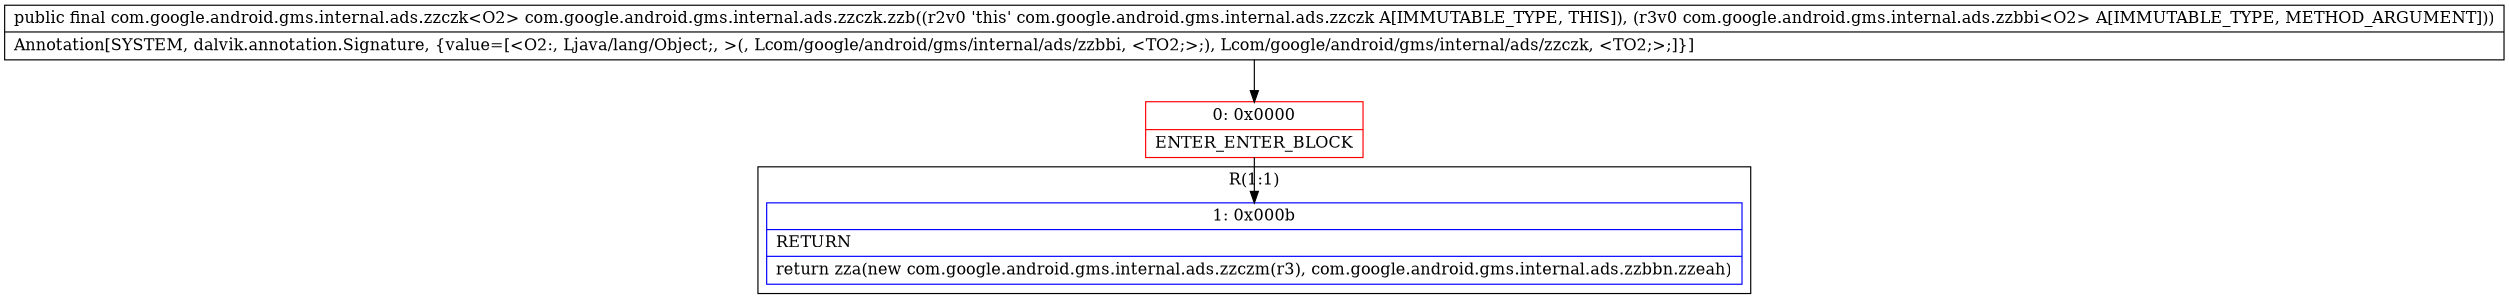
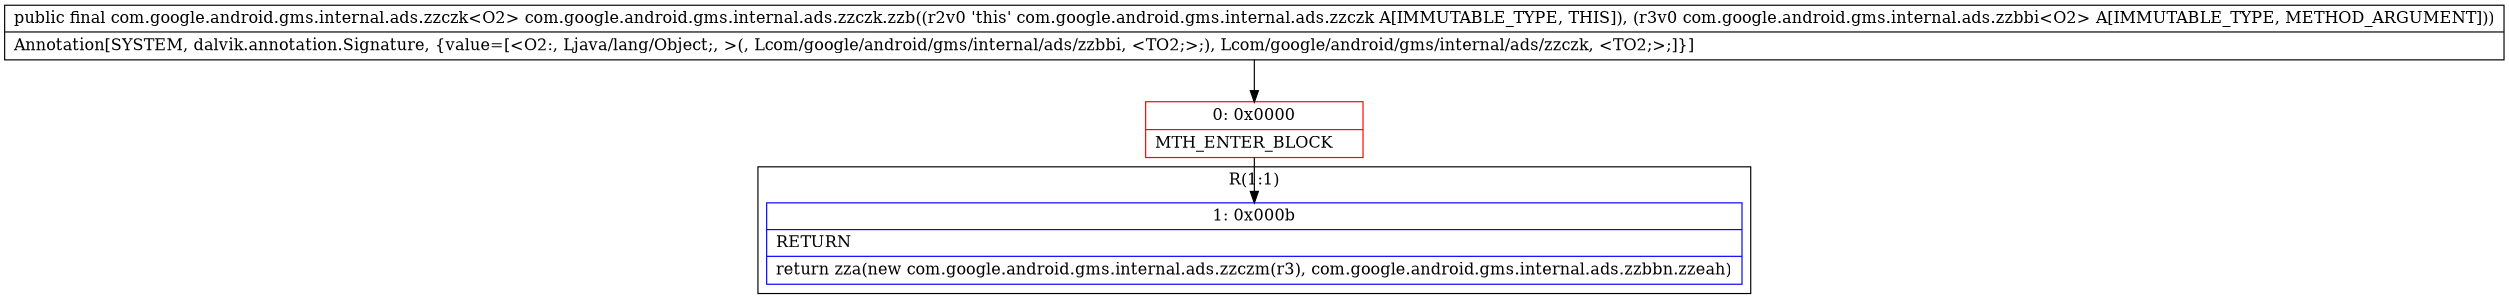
(1254, 143) -> (1244, 143)
